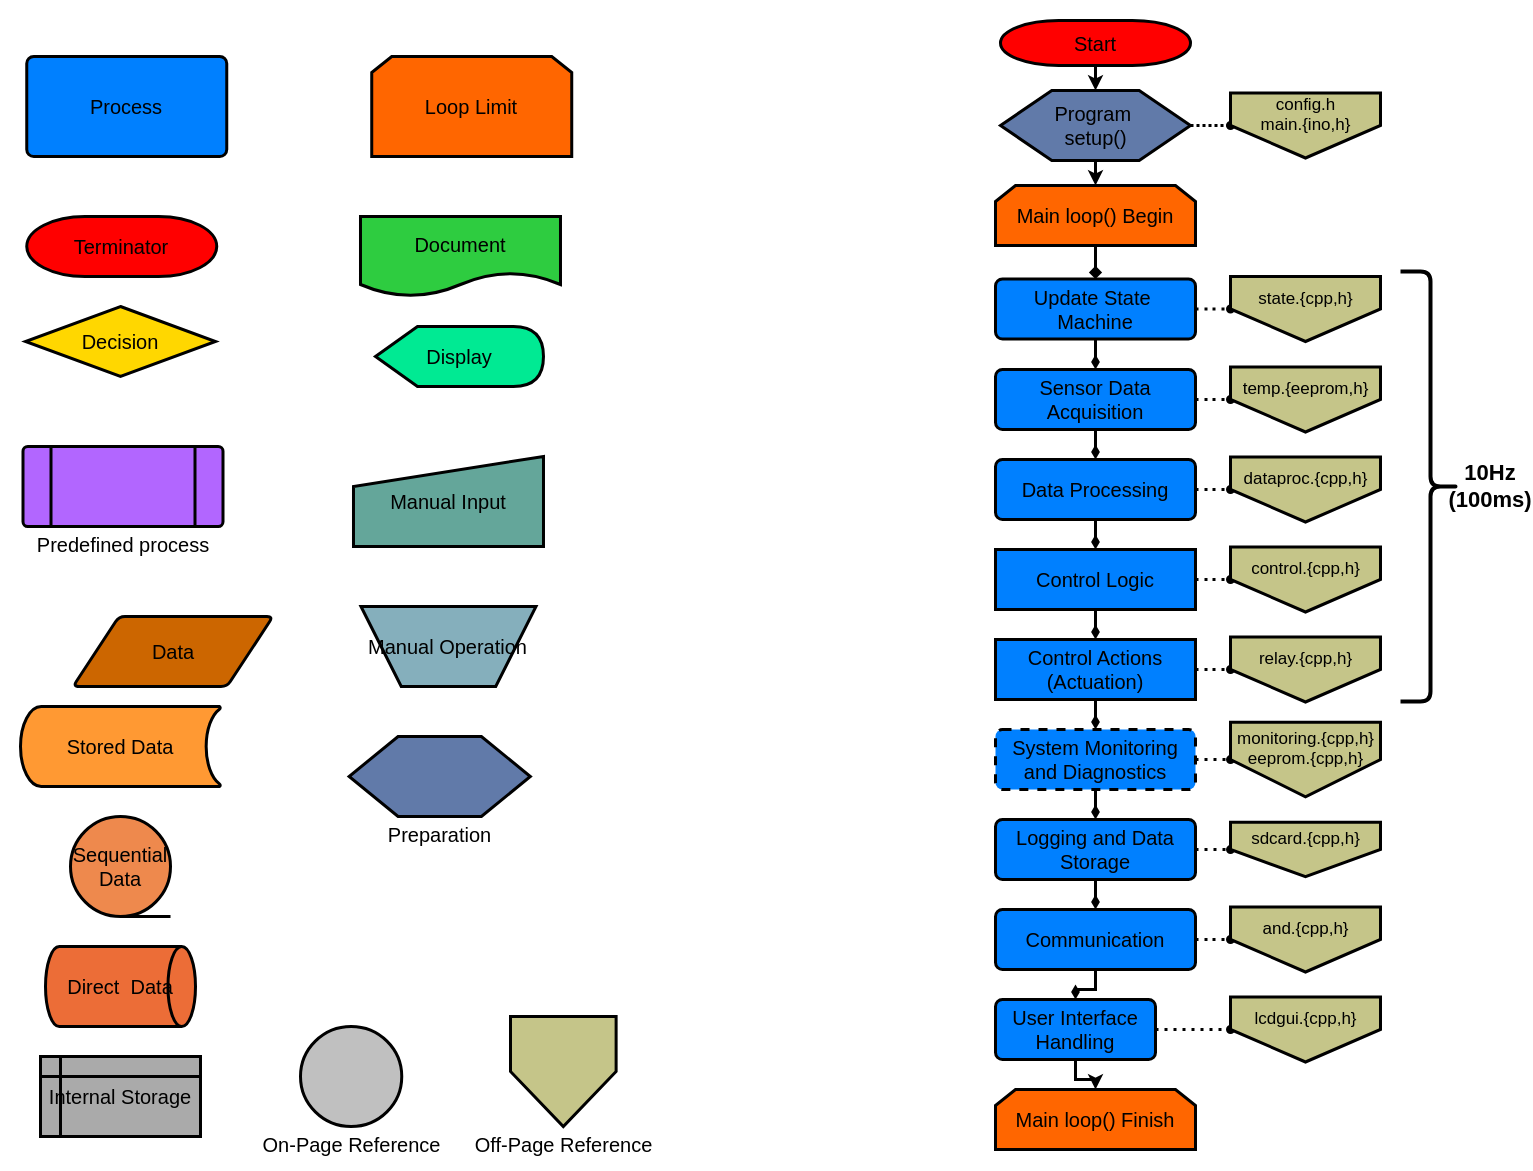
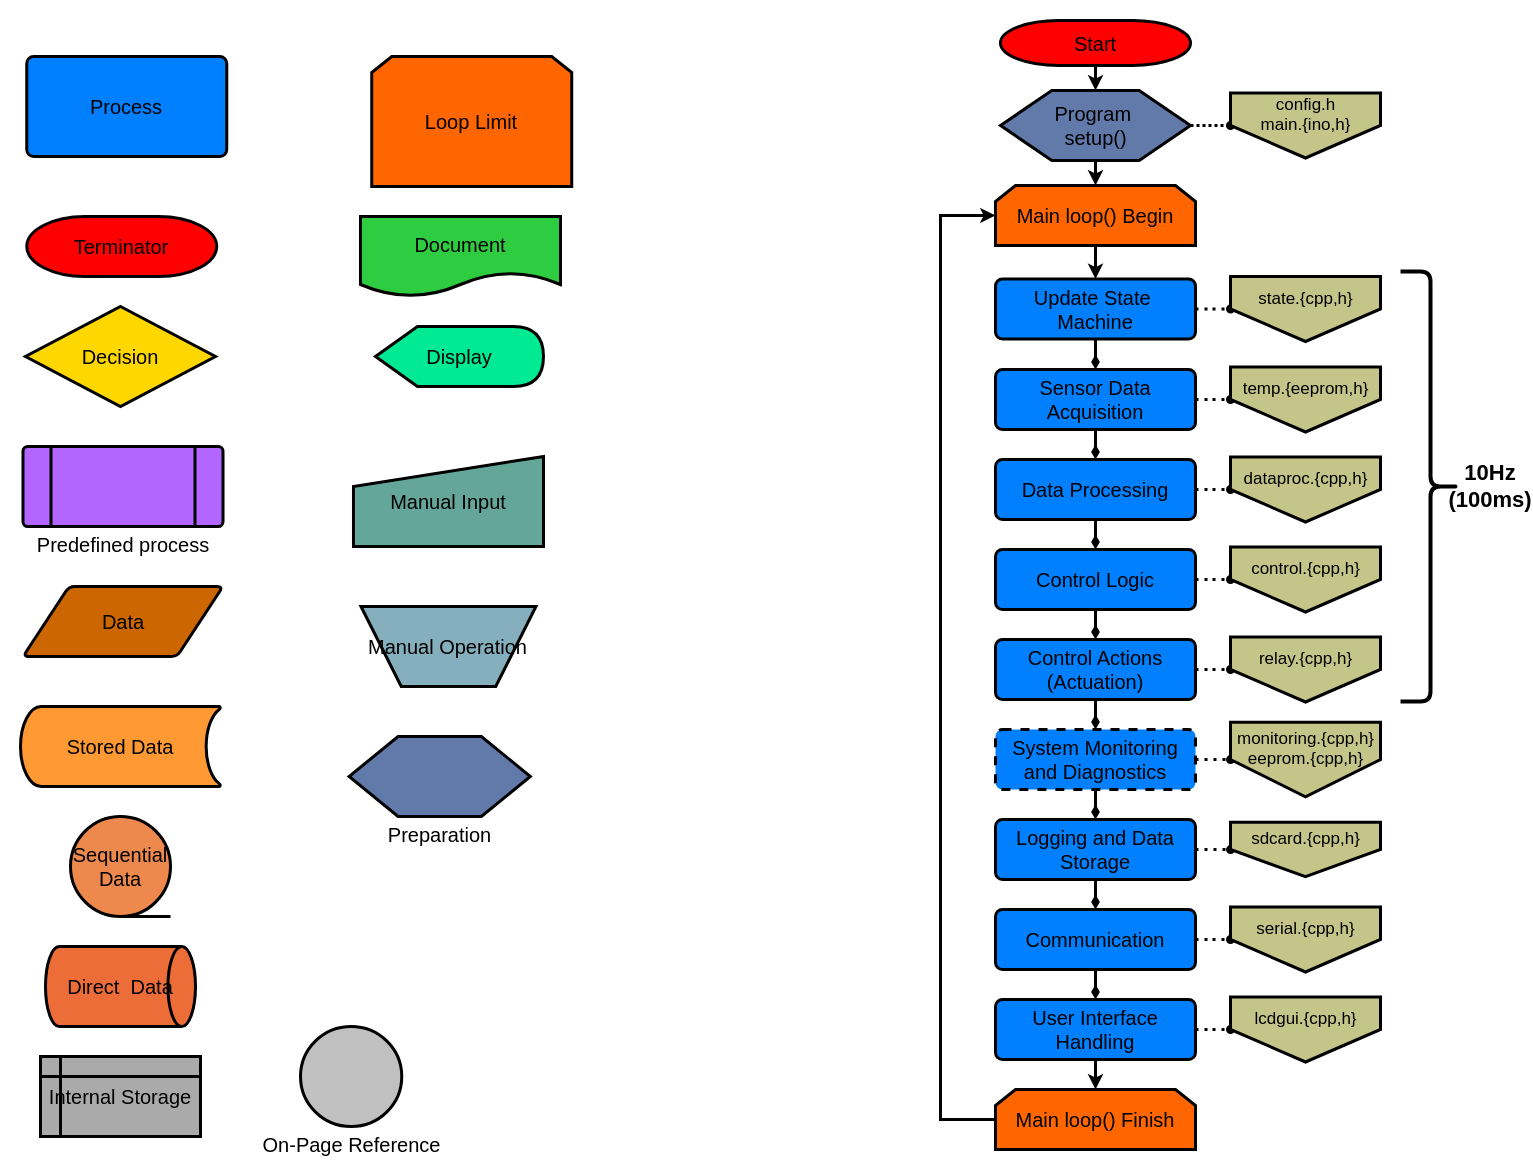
(472, 107) -> (472, 122)
(1096, 266) -> (1096, 267)
(121, 342) -> (121, 357)
(1096, 580) -> (1096, 580)
(173, 652) -> (123, 622)
(1096, 670) -> (1096, 670)
none -> (941, 673)
(1306, 940) -> (1306, 940)
(1076, 1030) -> (1096, 1030)
(563, 1072) -> none
